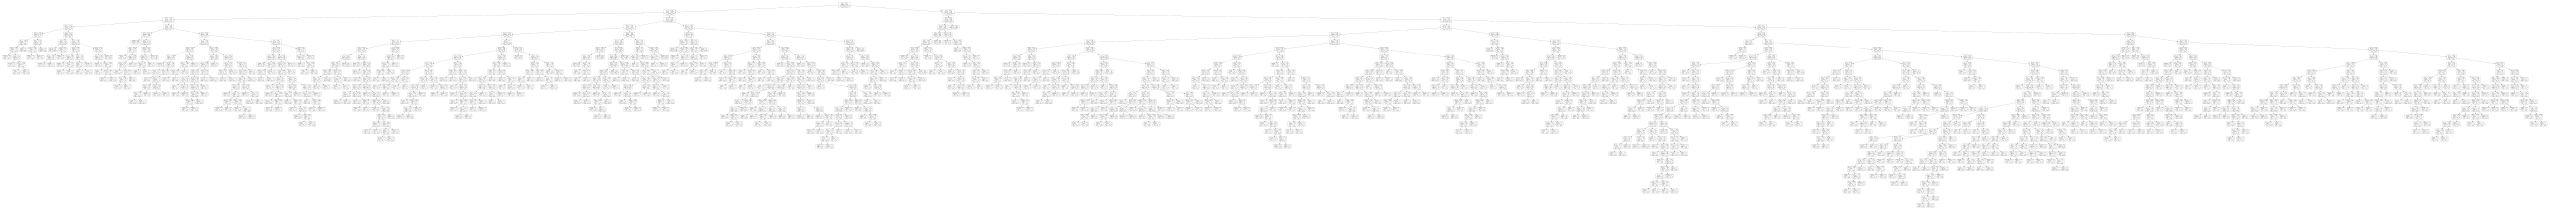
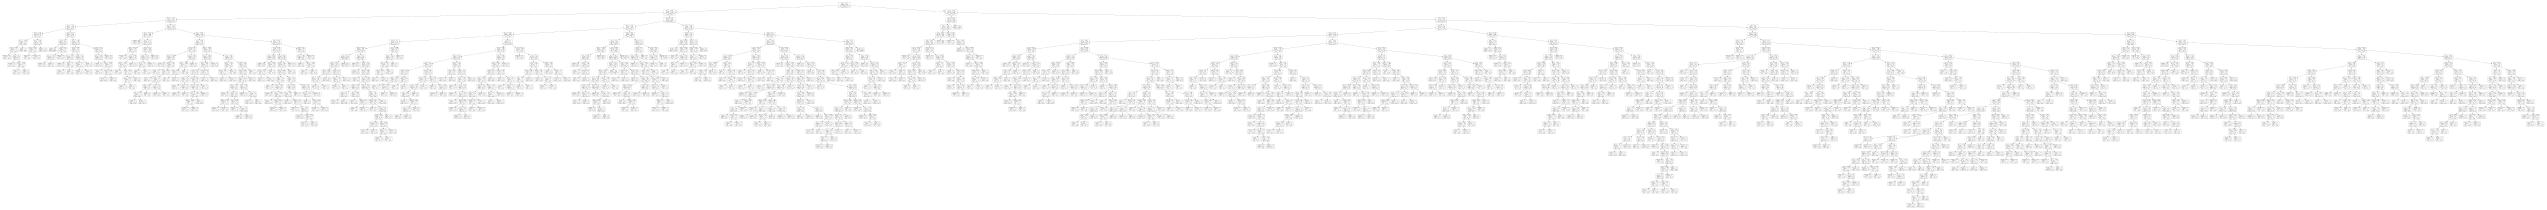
(366, 94) -> none
